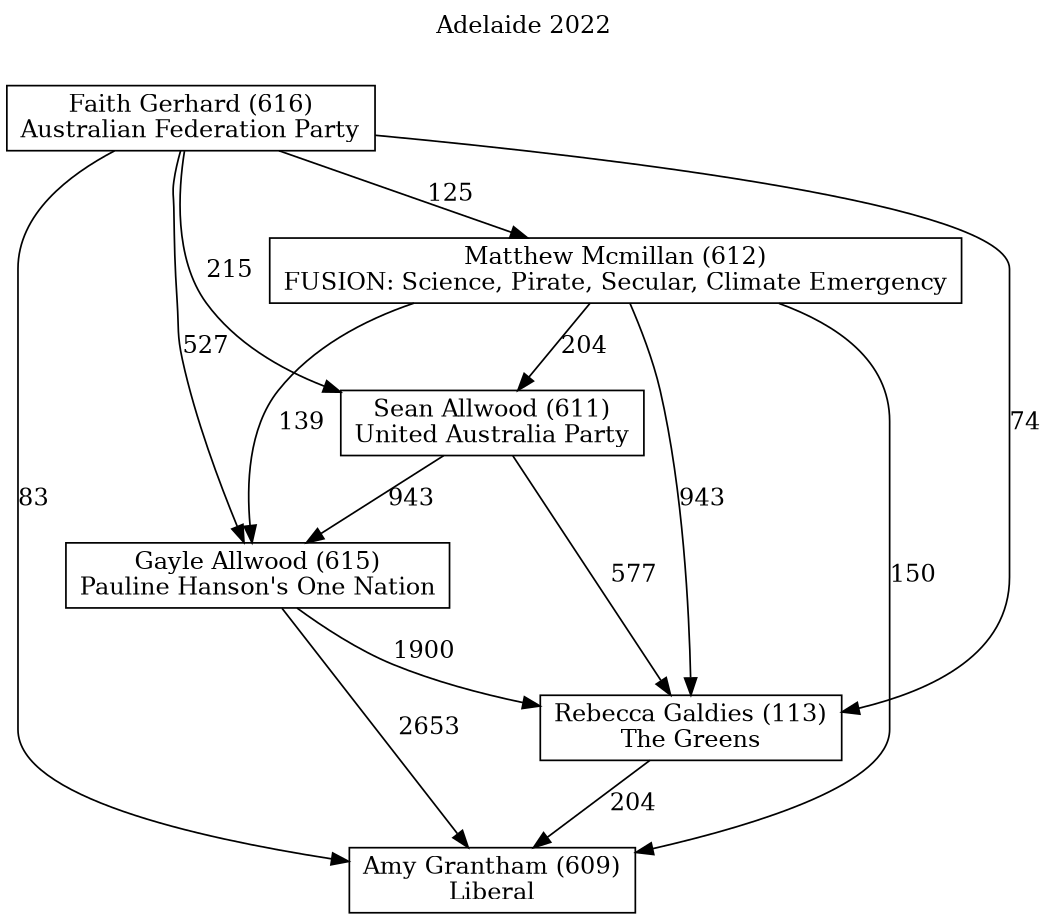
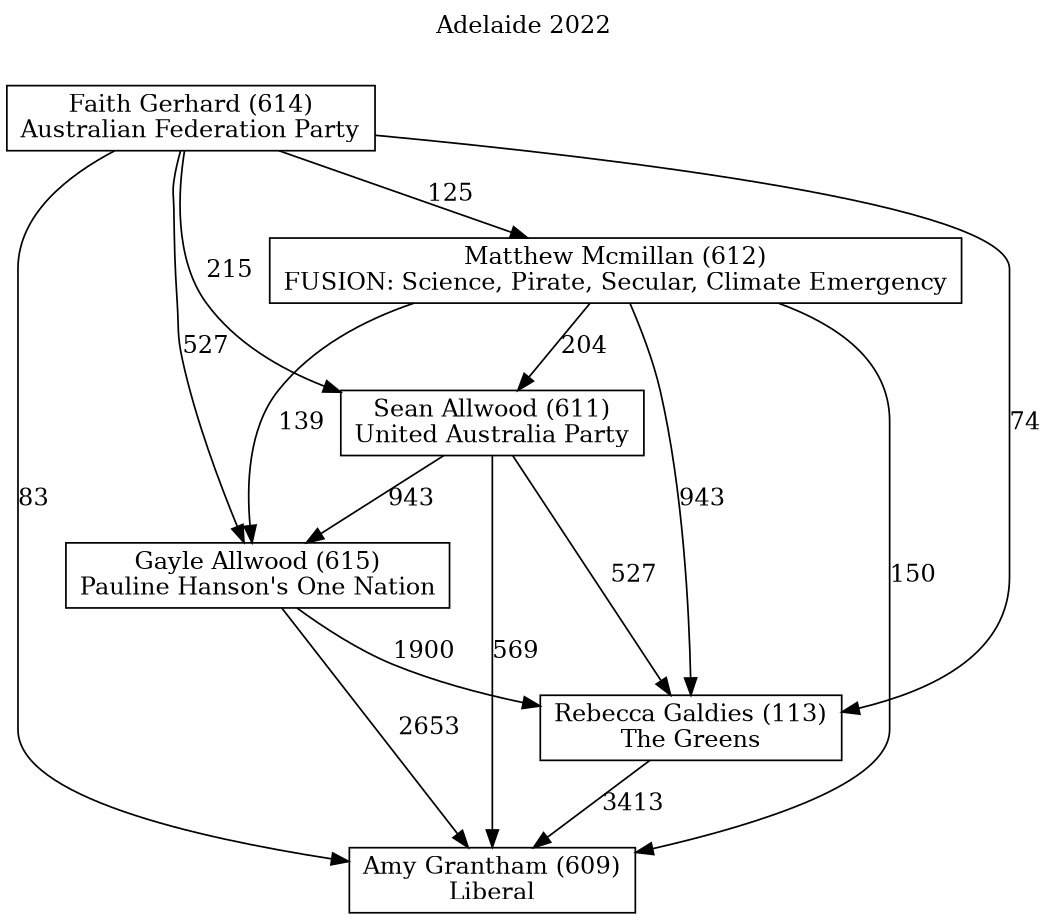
(191, 118) -> (191, 118)
(634, 575) -> (634, 575)
none -> (492, 643)
(634, 804) -> (634, 804)
